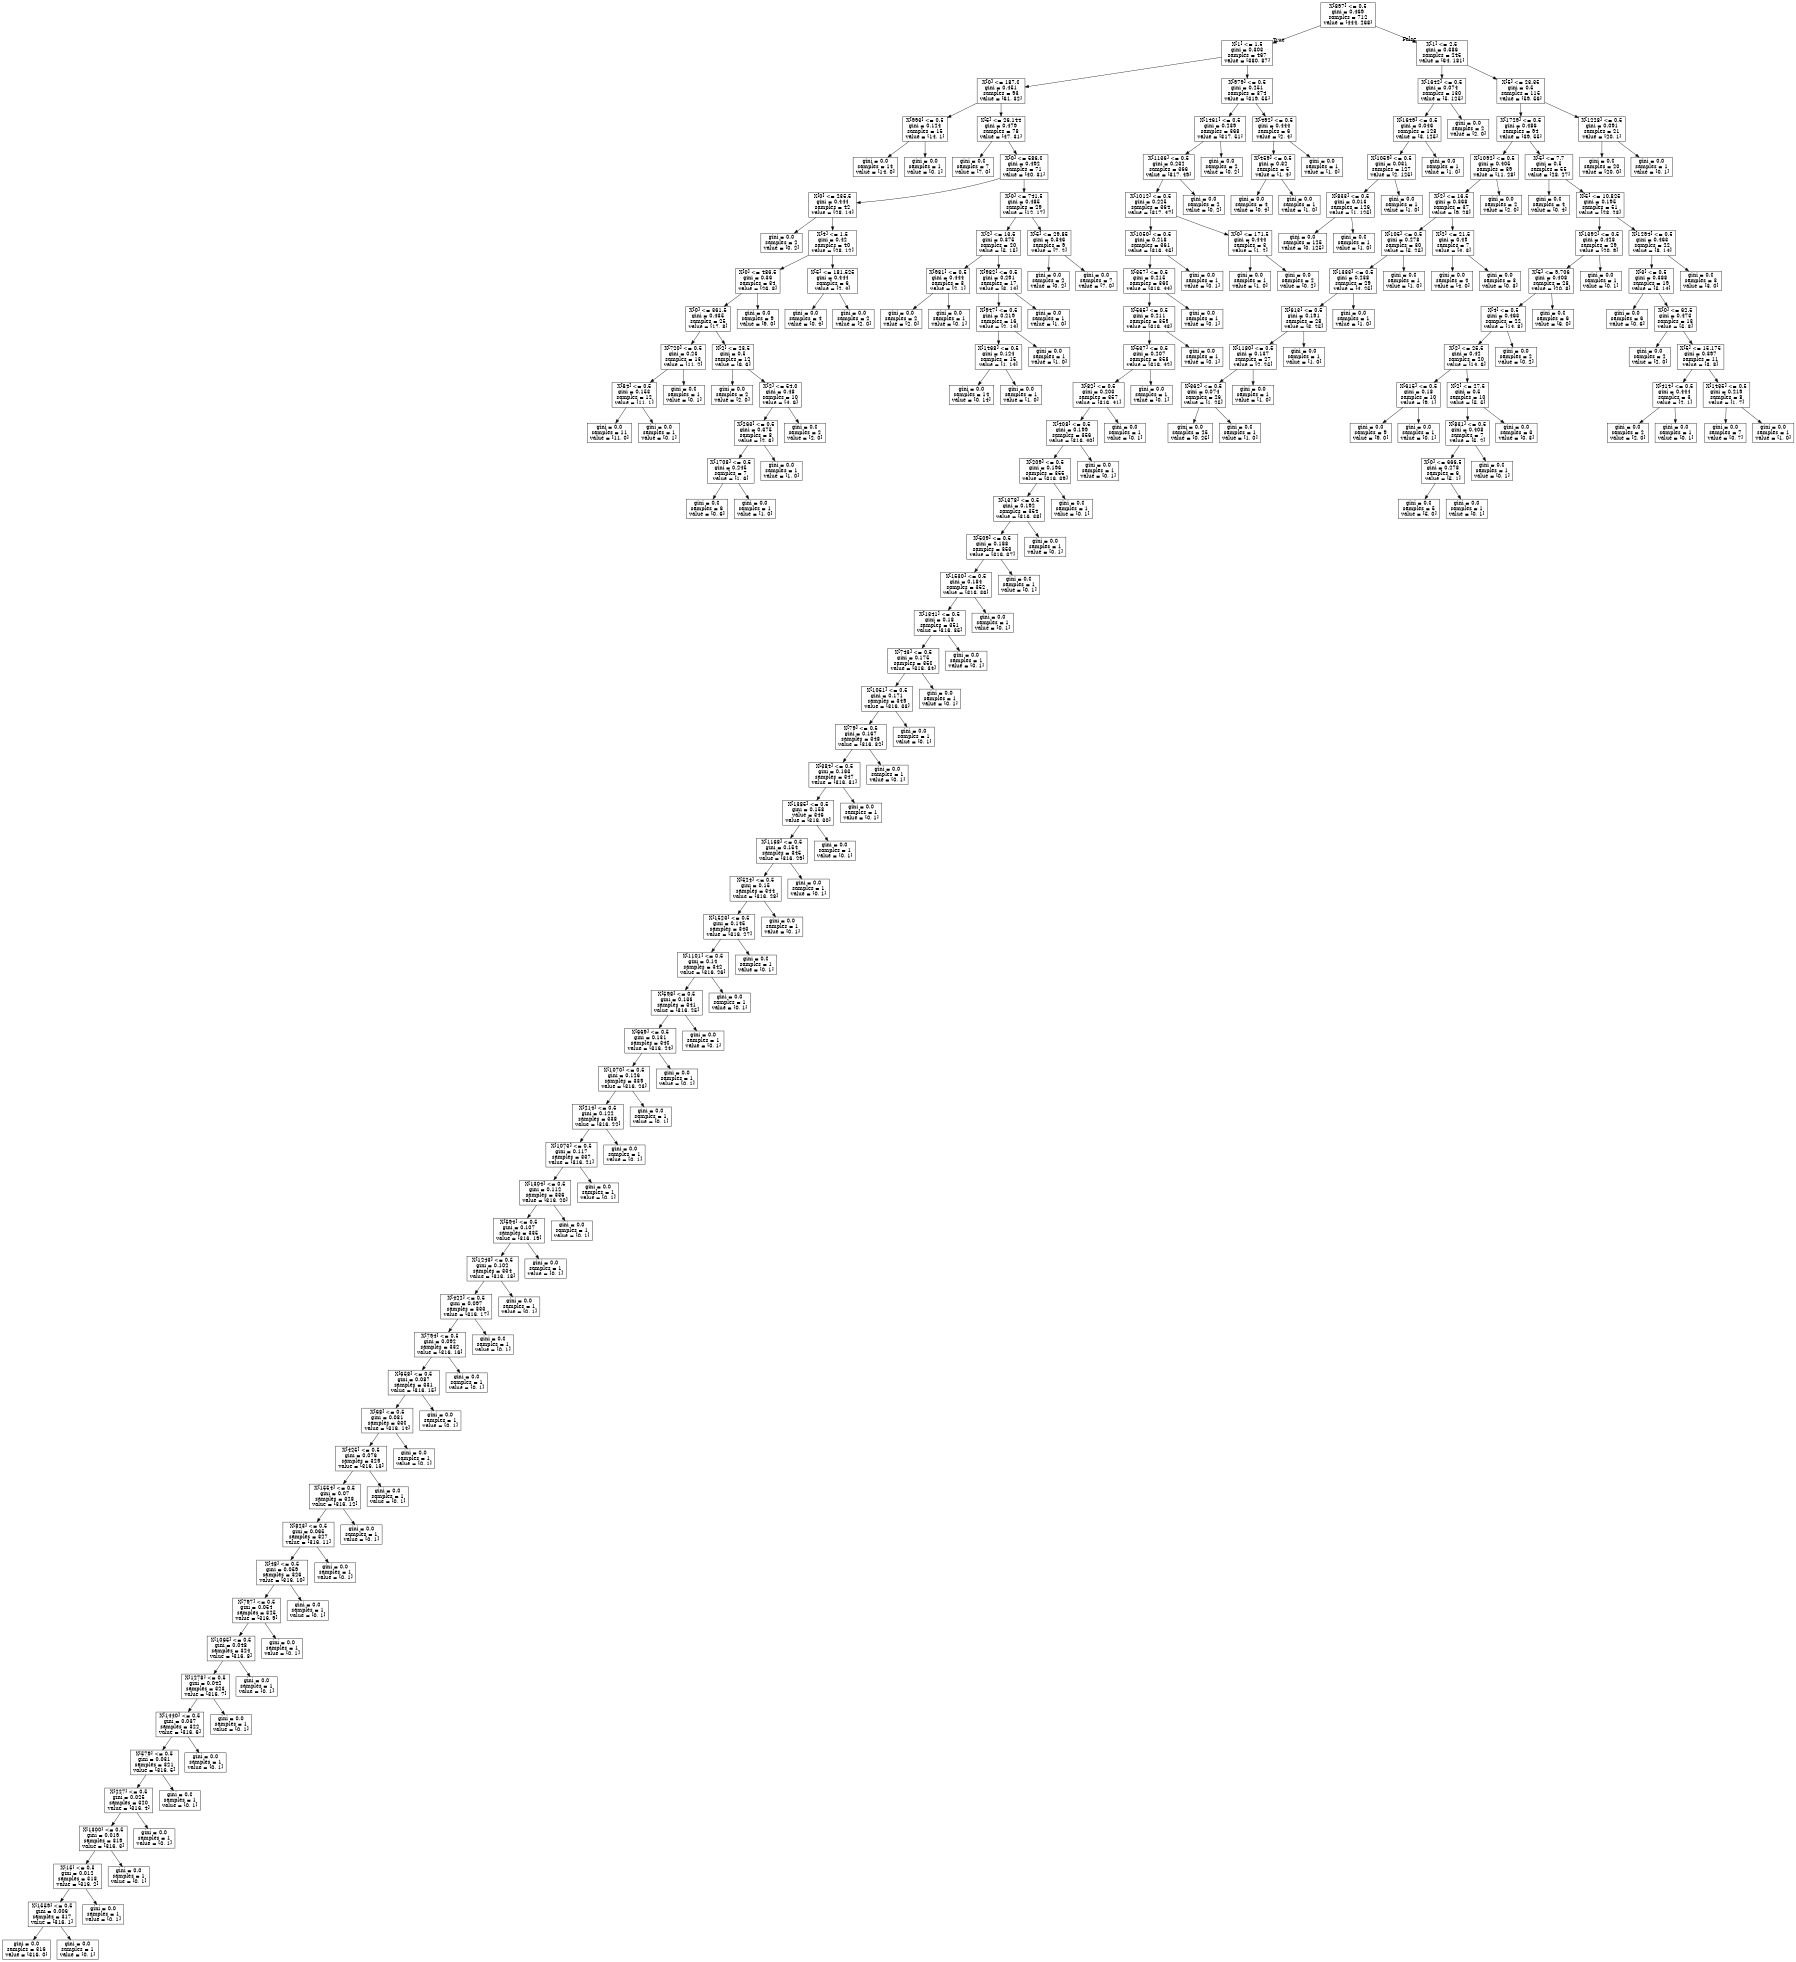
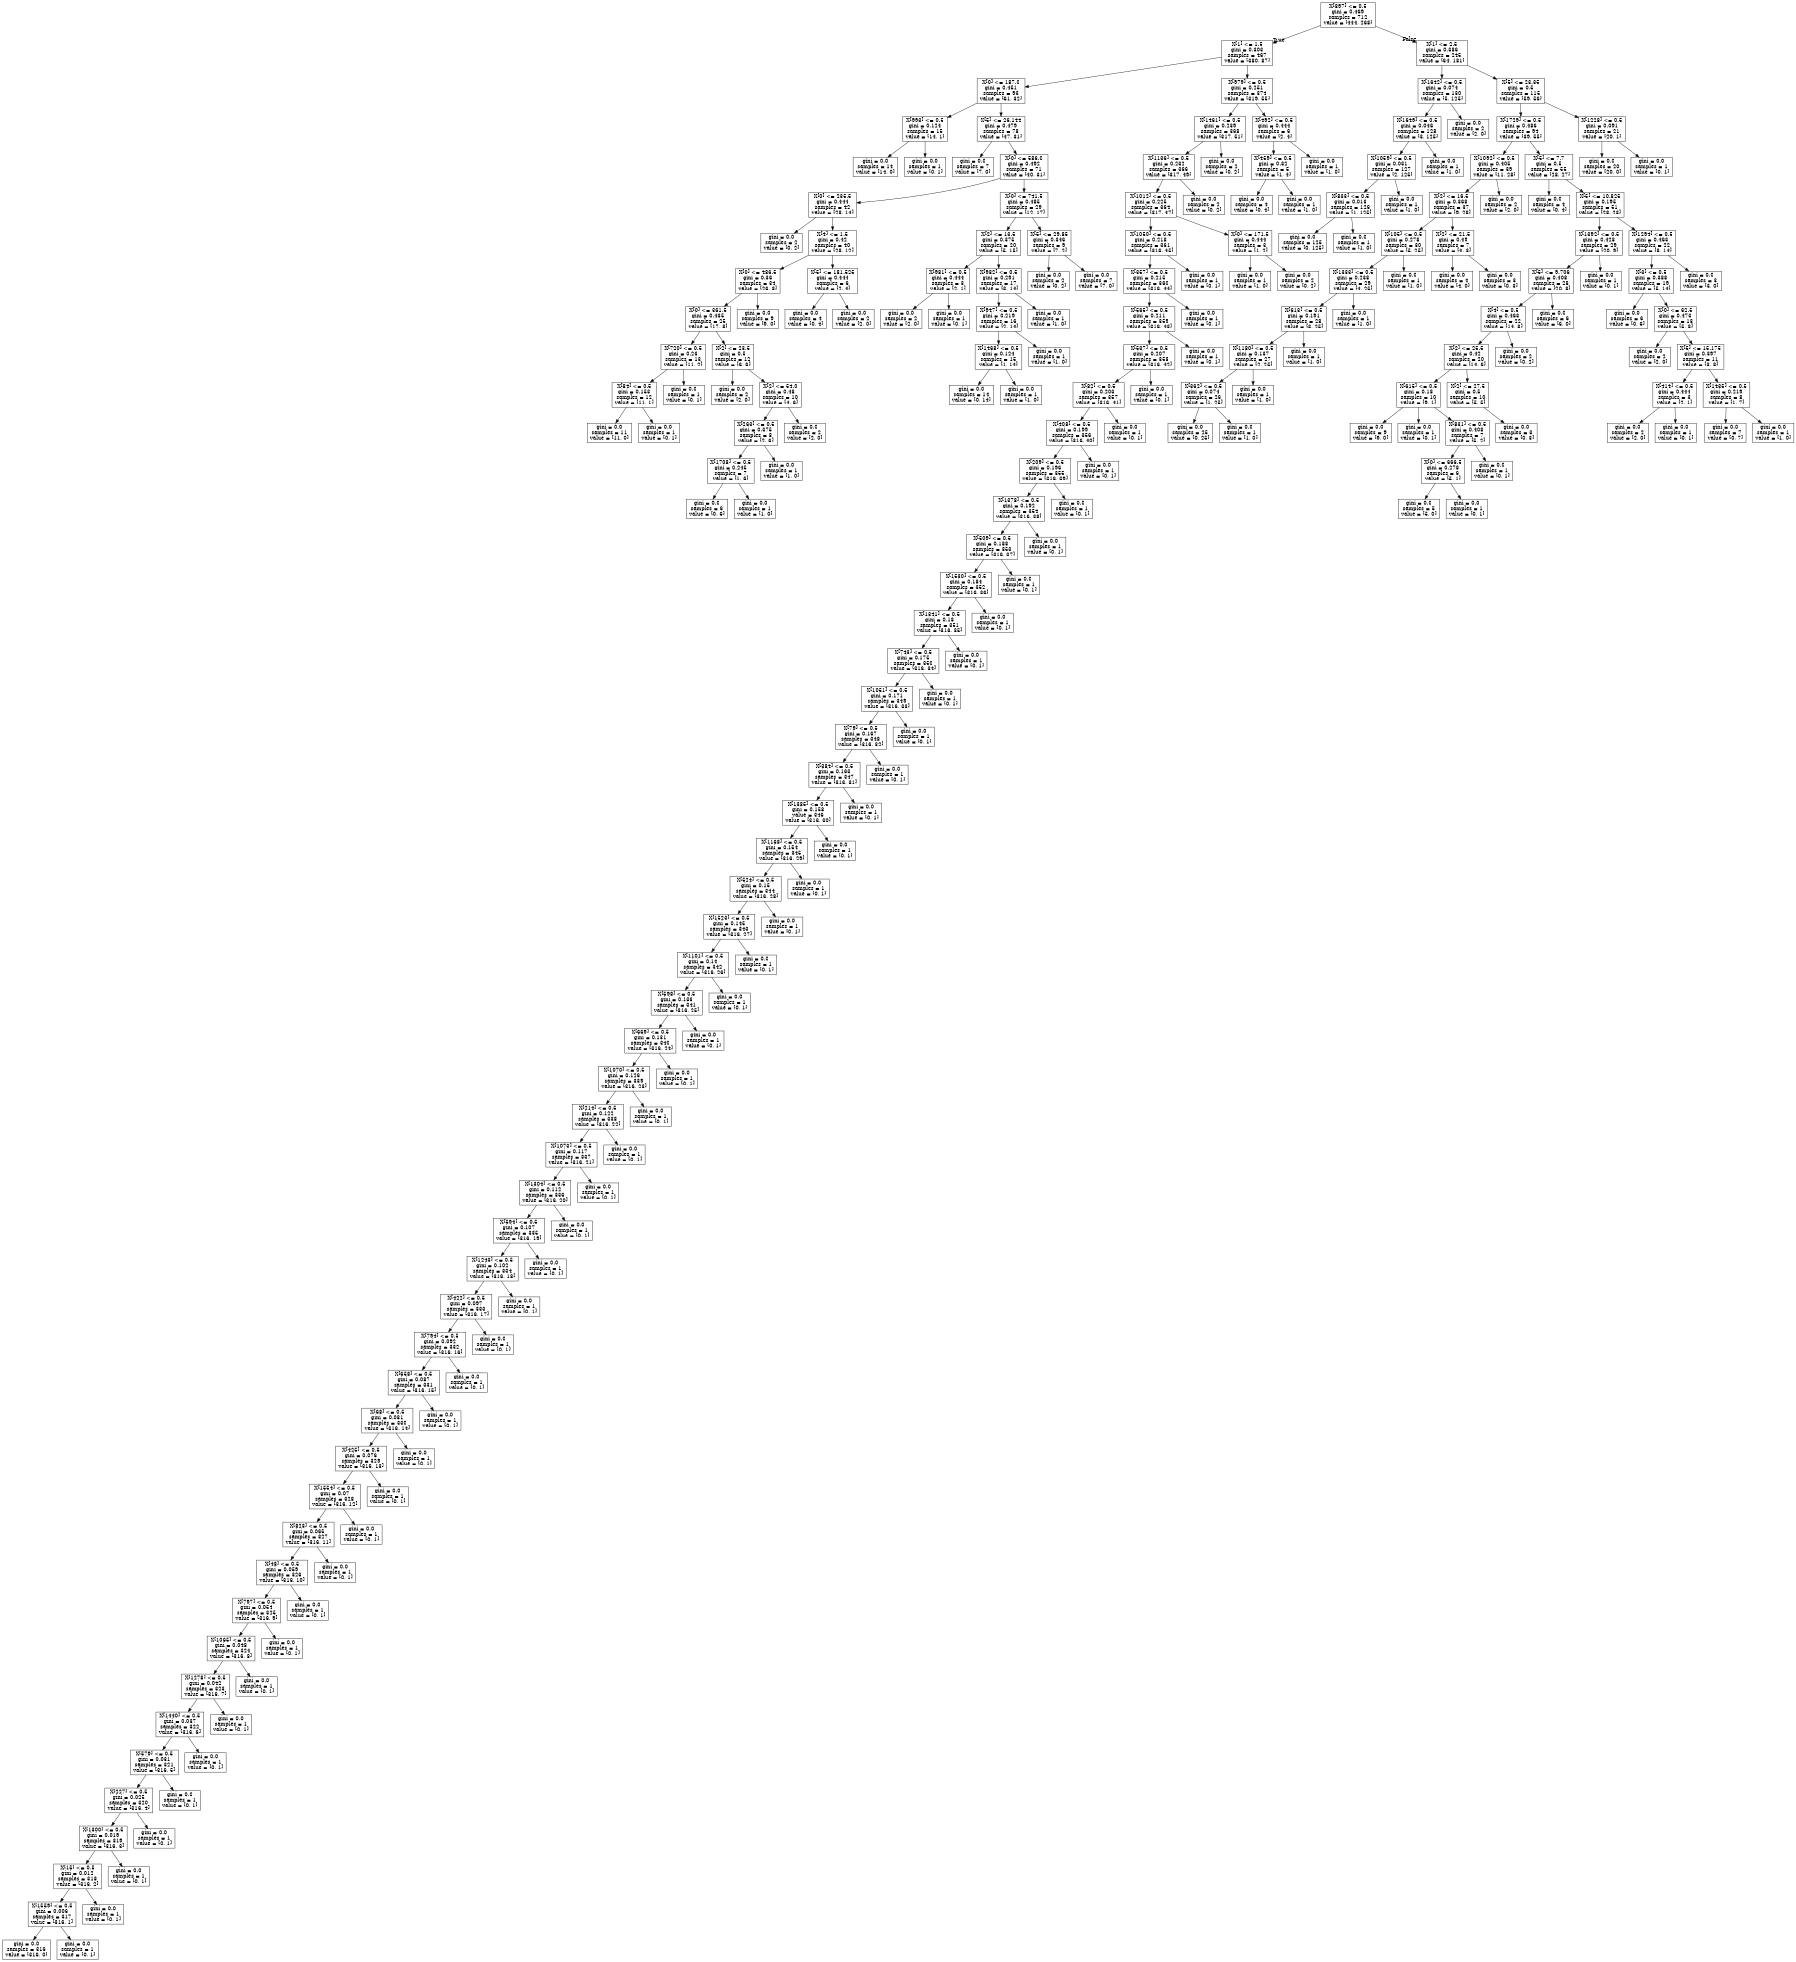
(1468, 412) -> (1441, 413)
